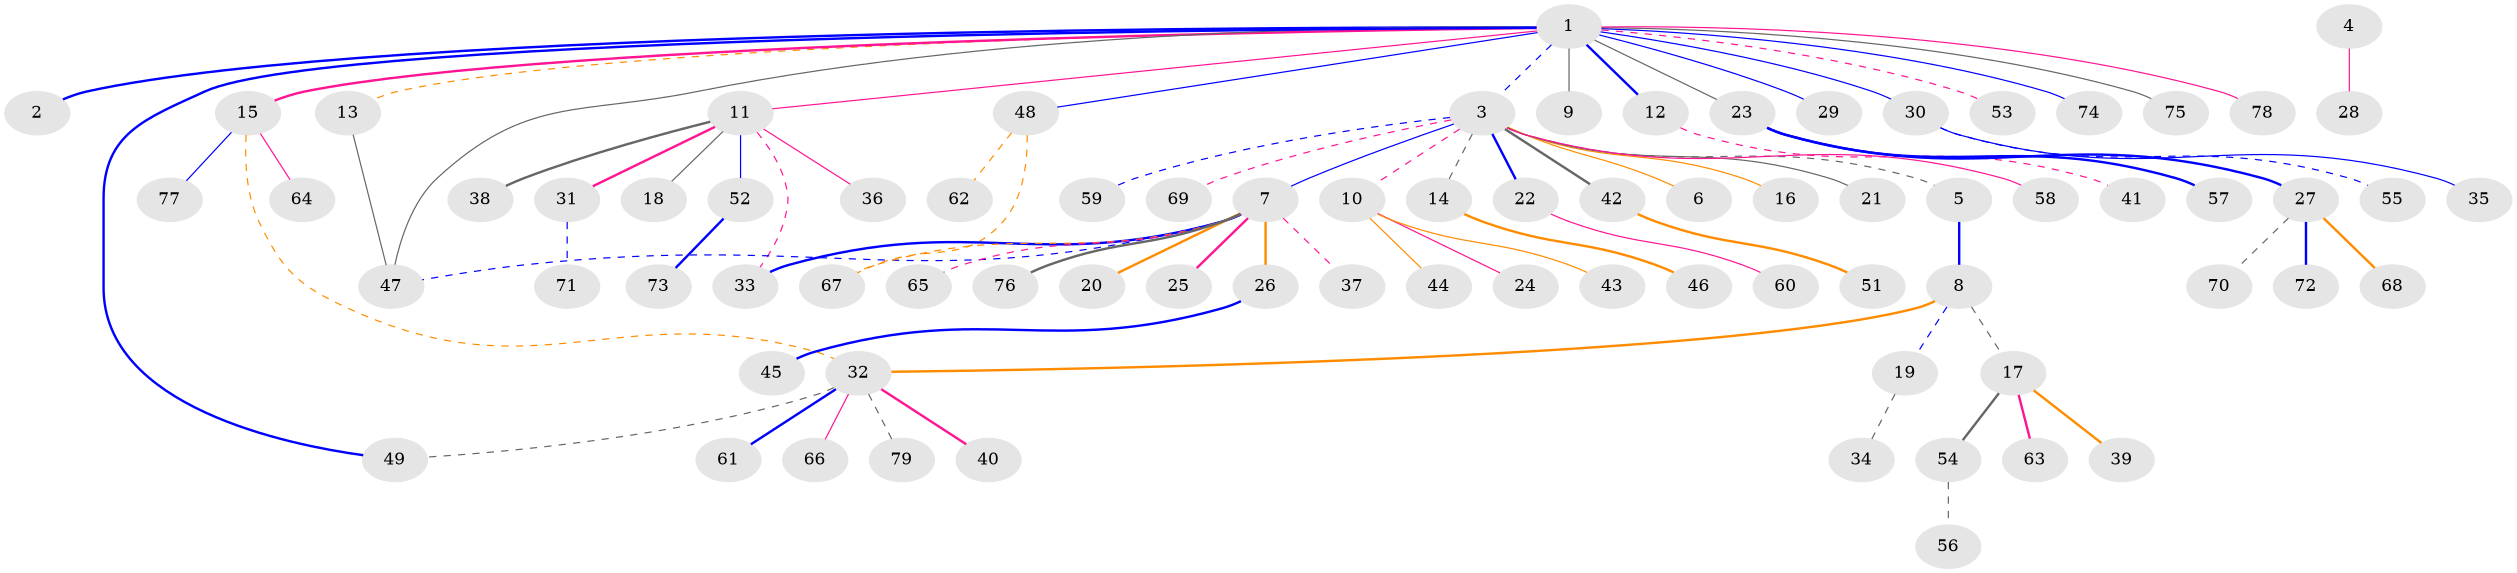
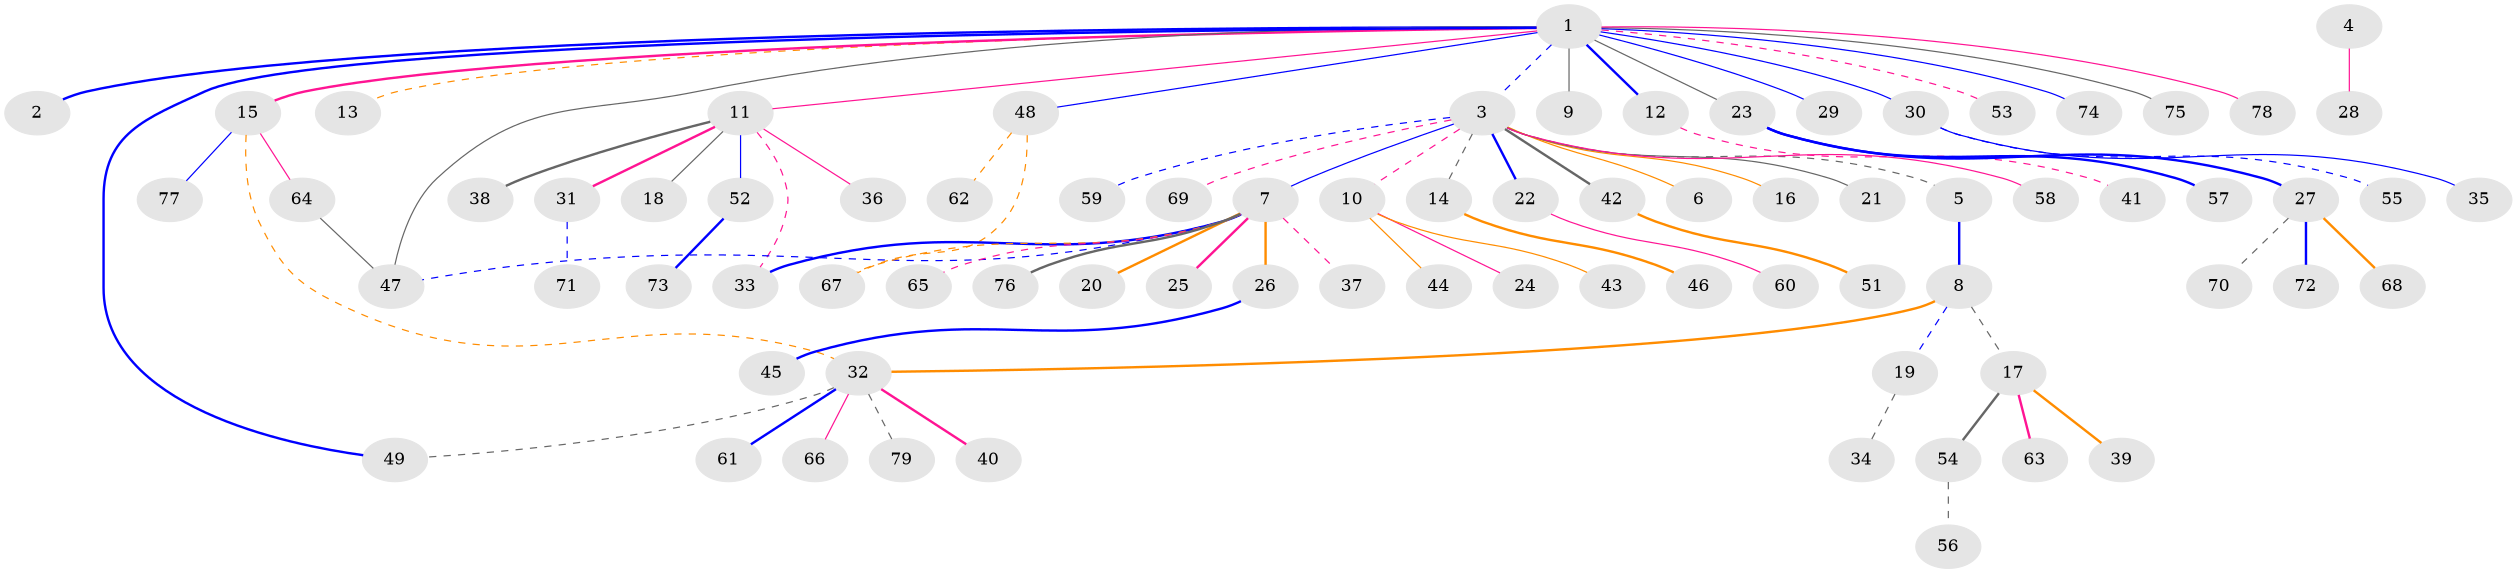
(370, 200) -> (347, 243)
